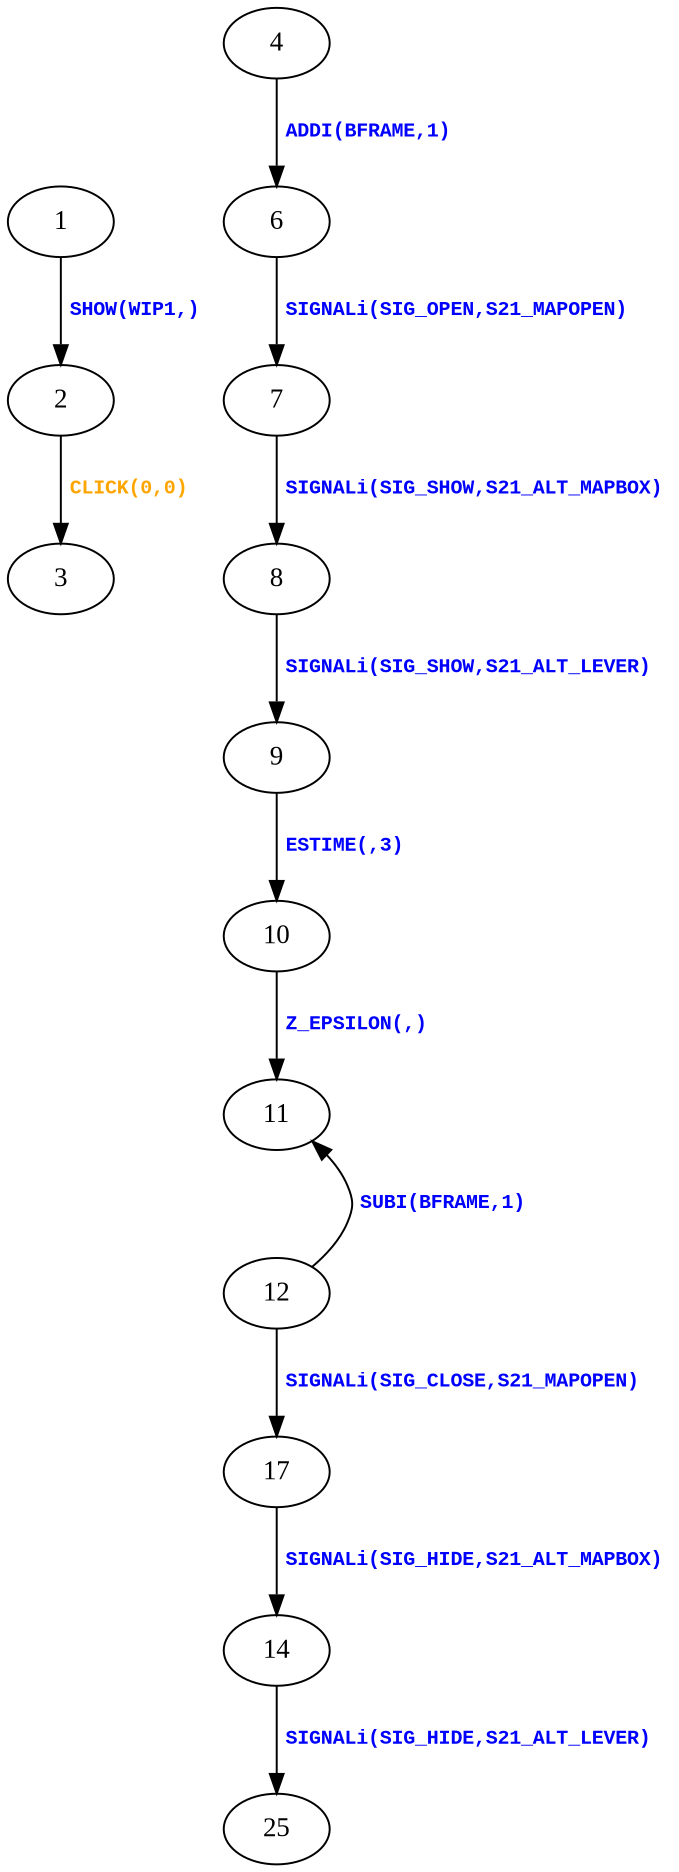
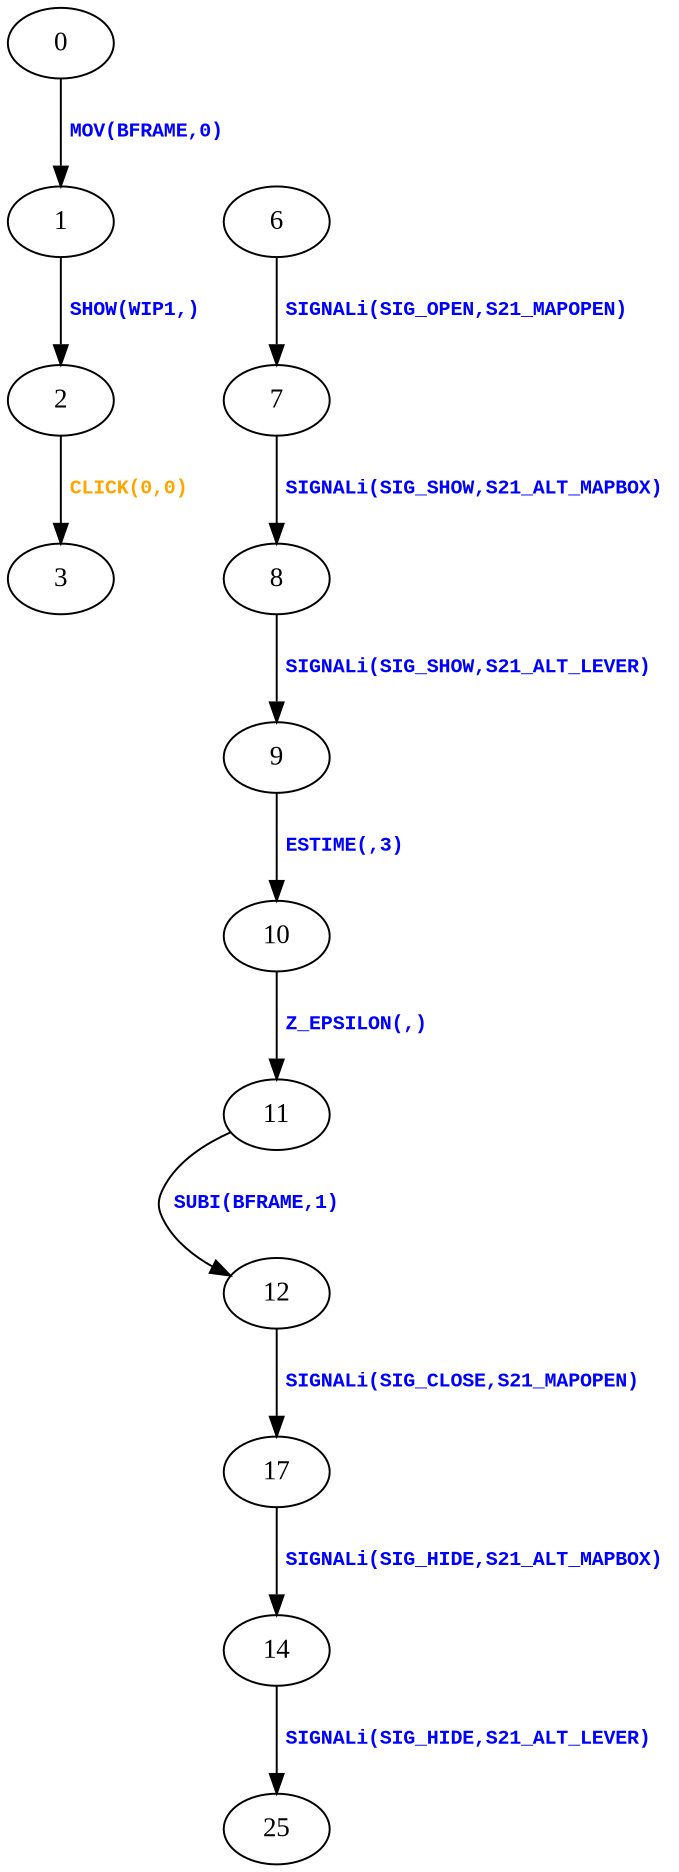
none -> (61, 43)
(277, 43) -> none
(351, 1214) -> (161, 1194)
